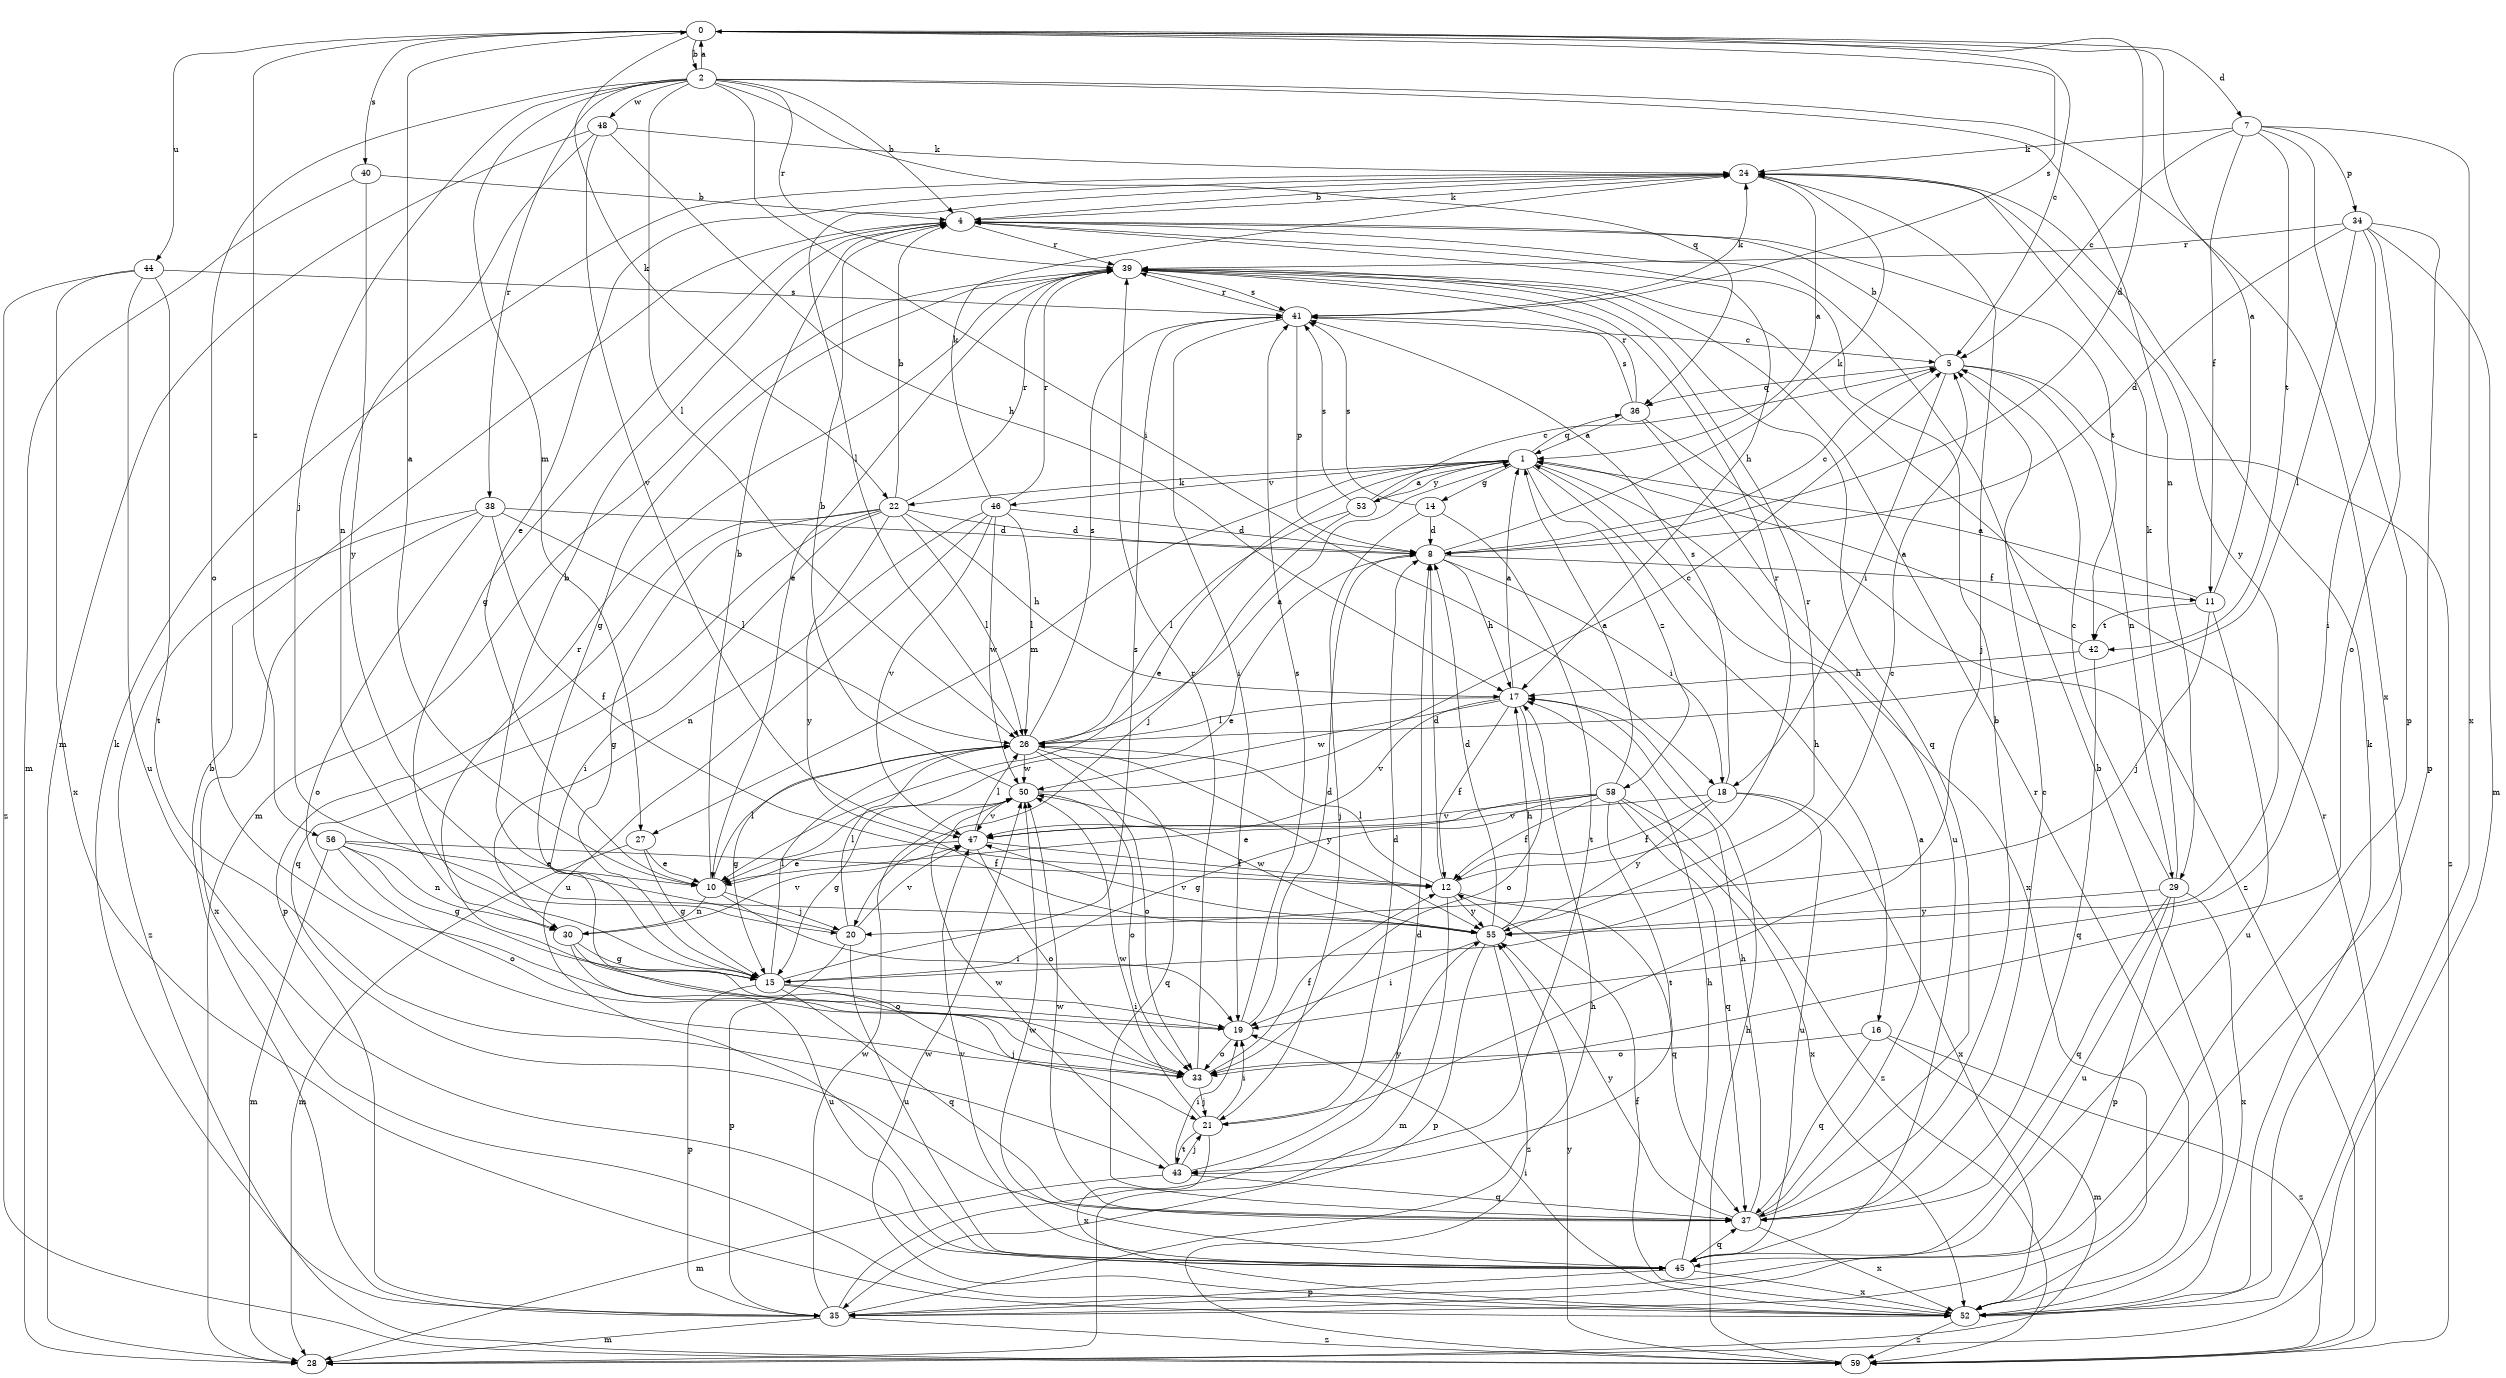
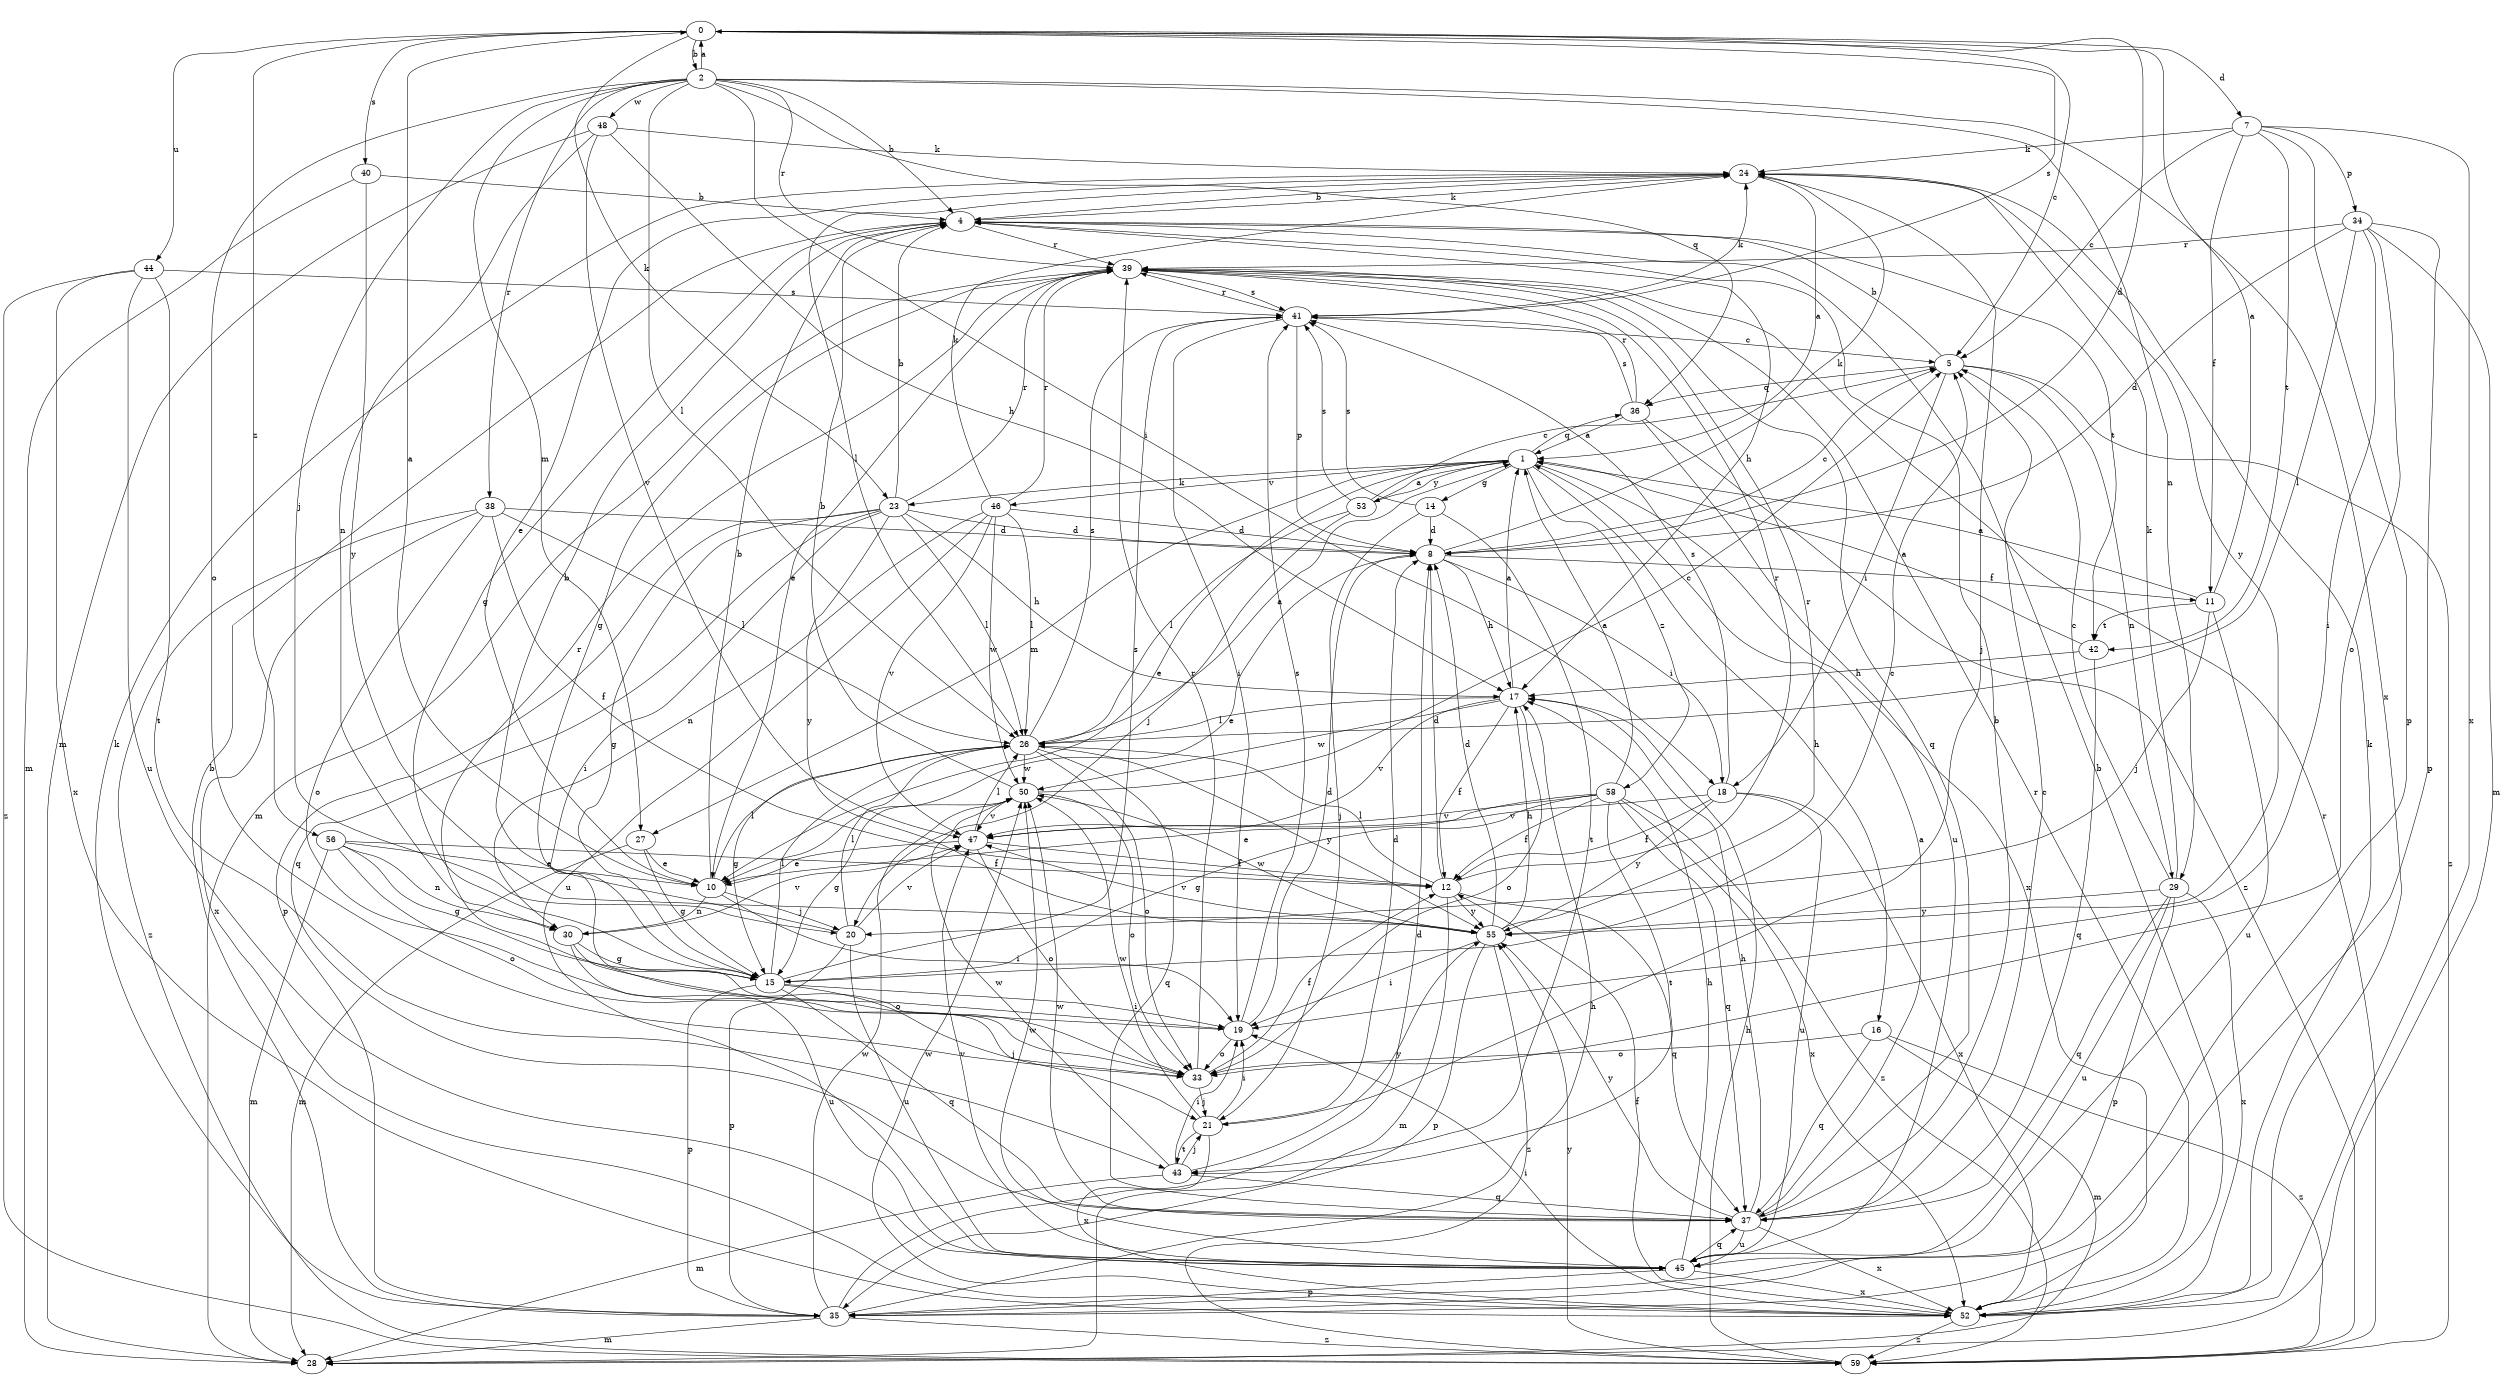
(894, 507) -> (894, 507)
none -> (1733, 1250)
